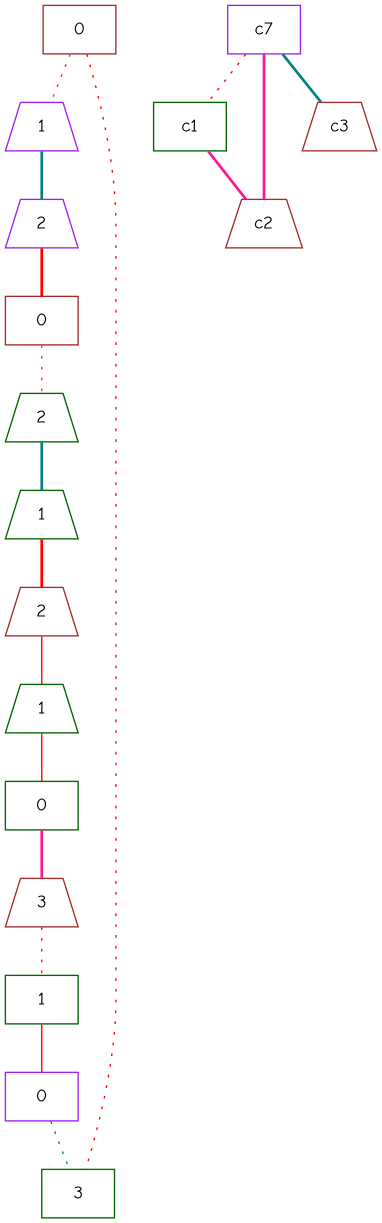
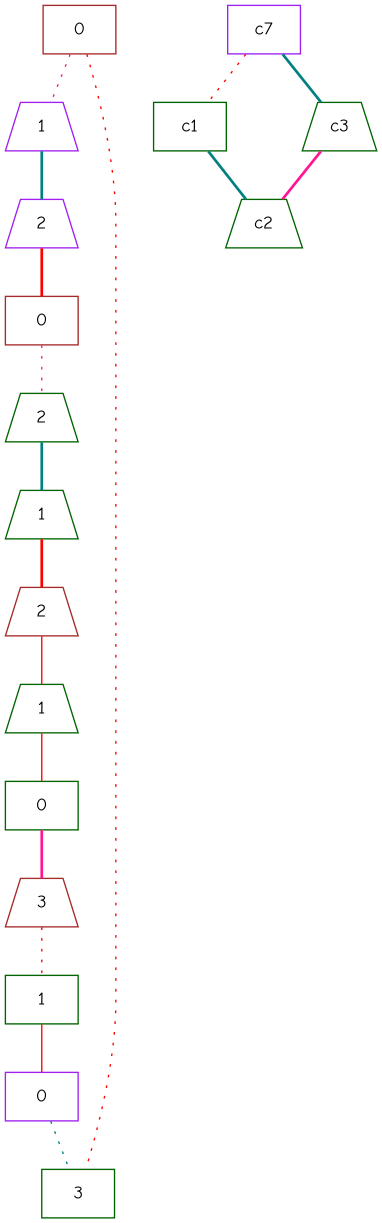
(264, 127) -> (302, 175)
(340, 127) -> (340, 127)
(227, 175) -> (227, 175)
(264, 224) -> (264, 224)
